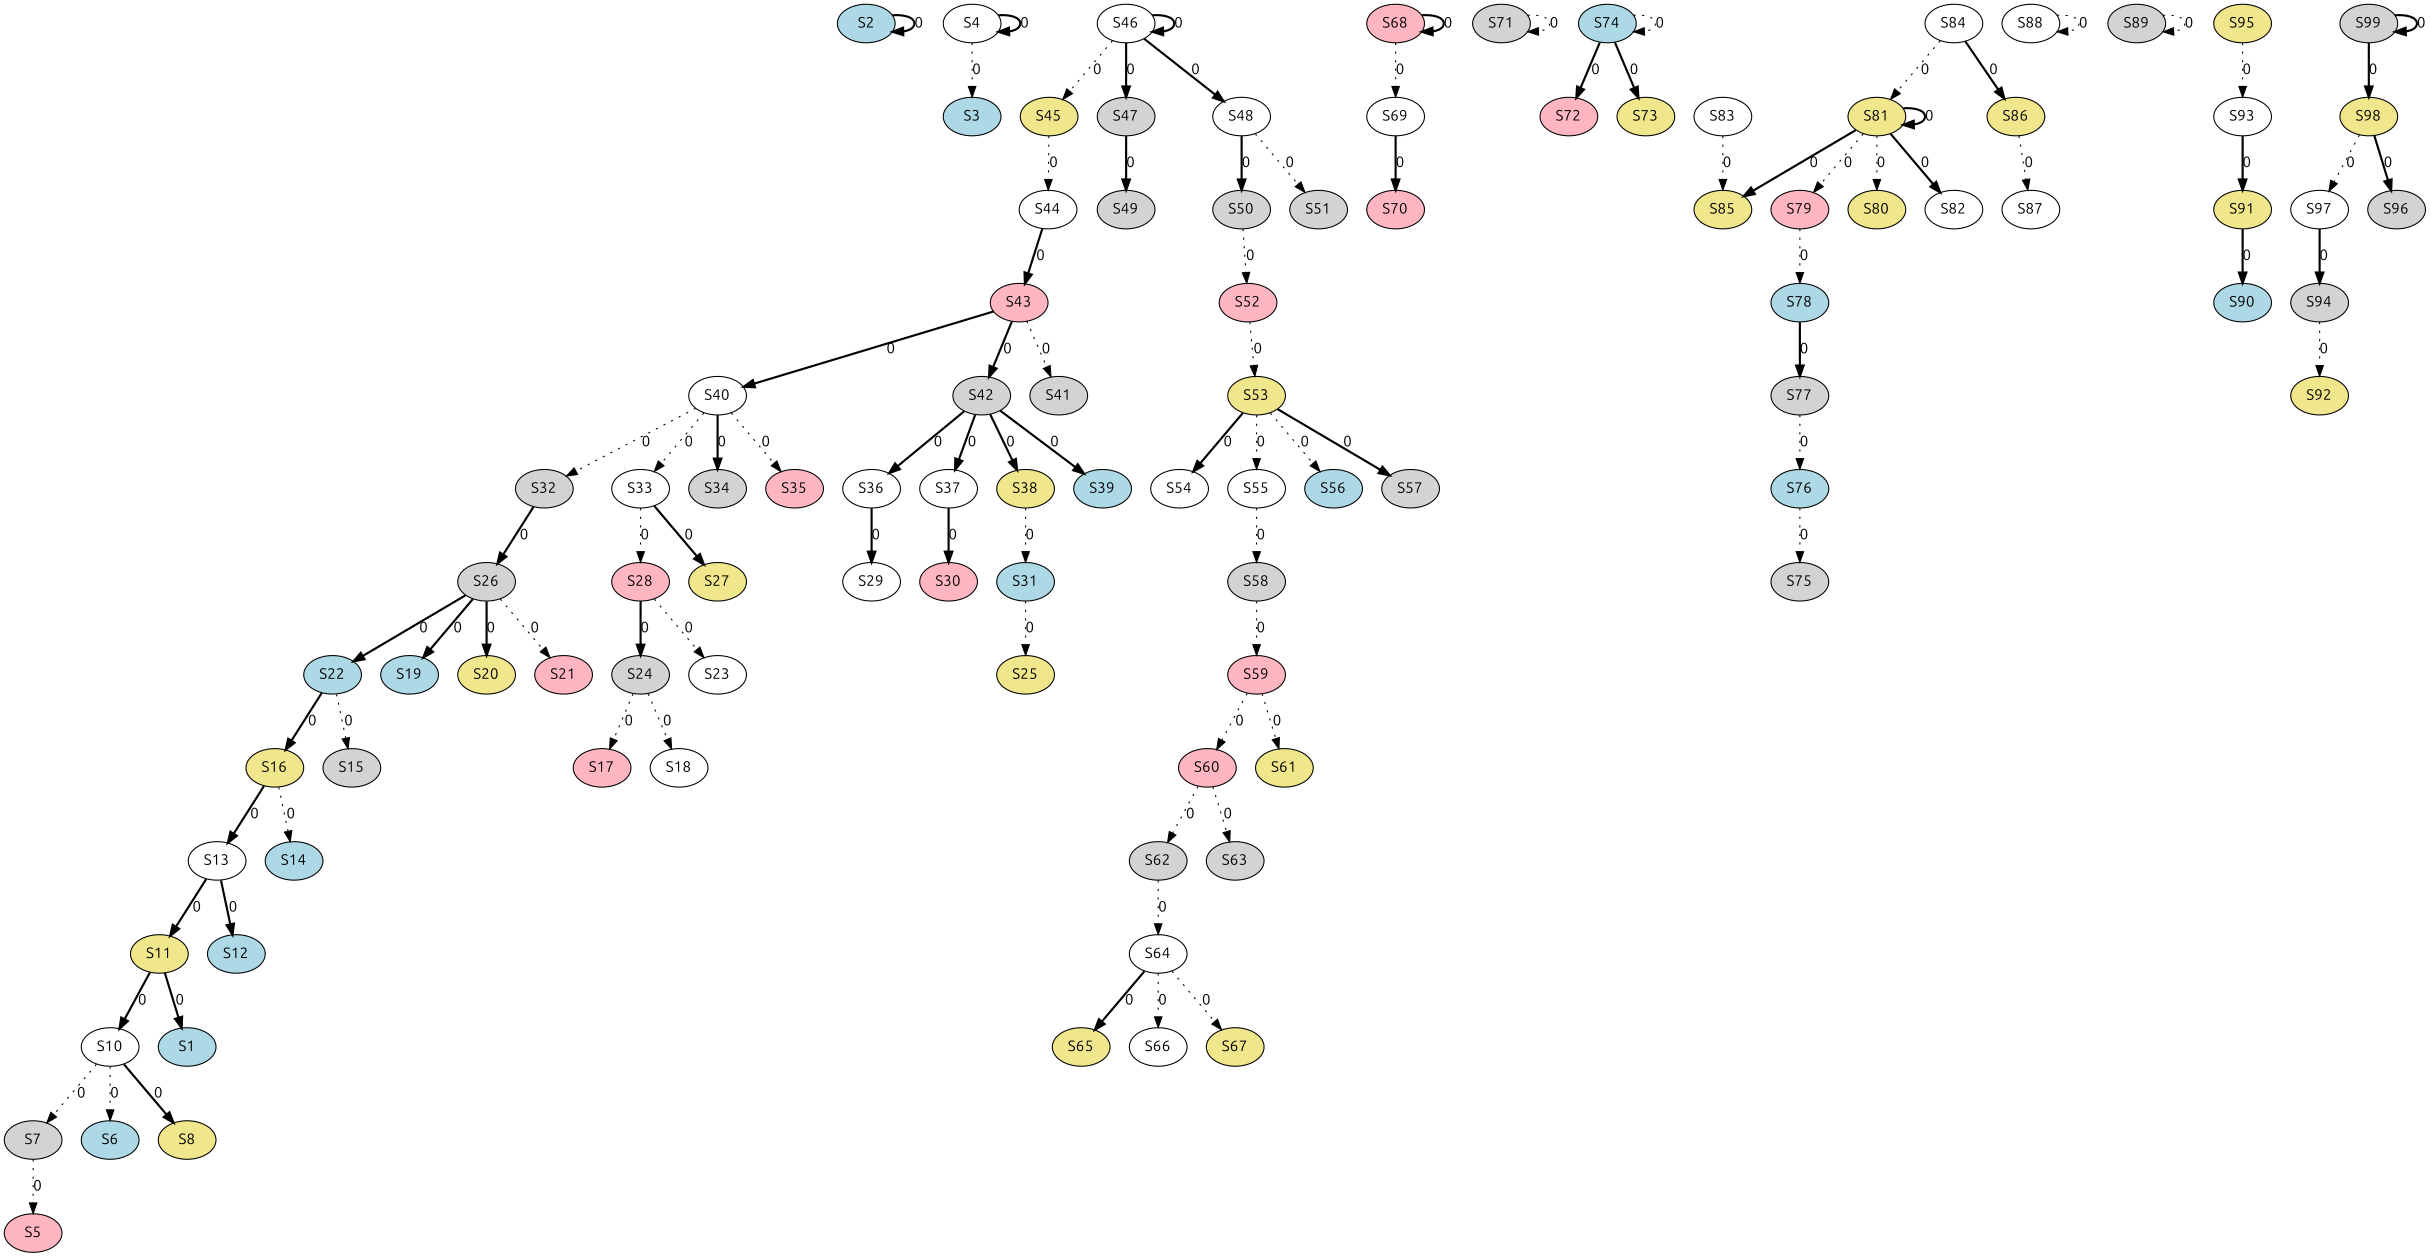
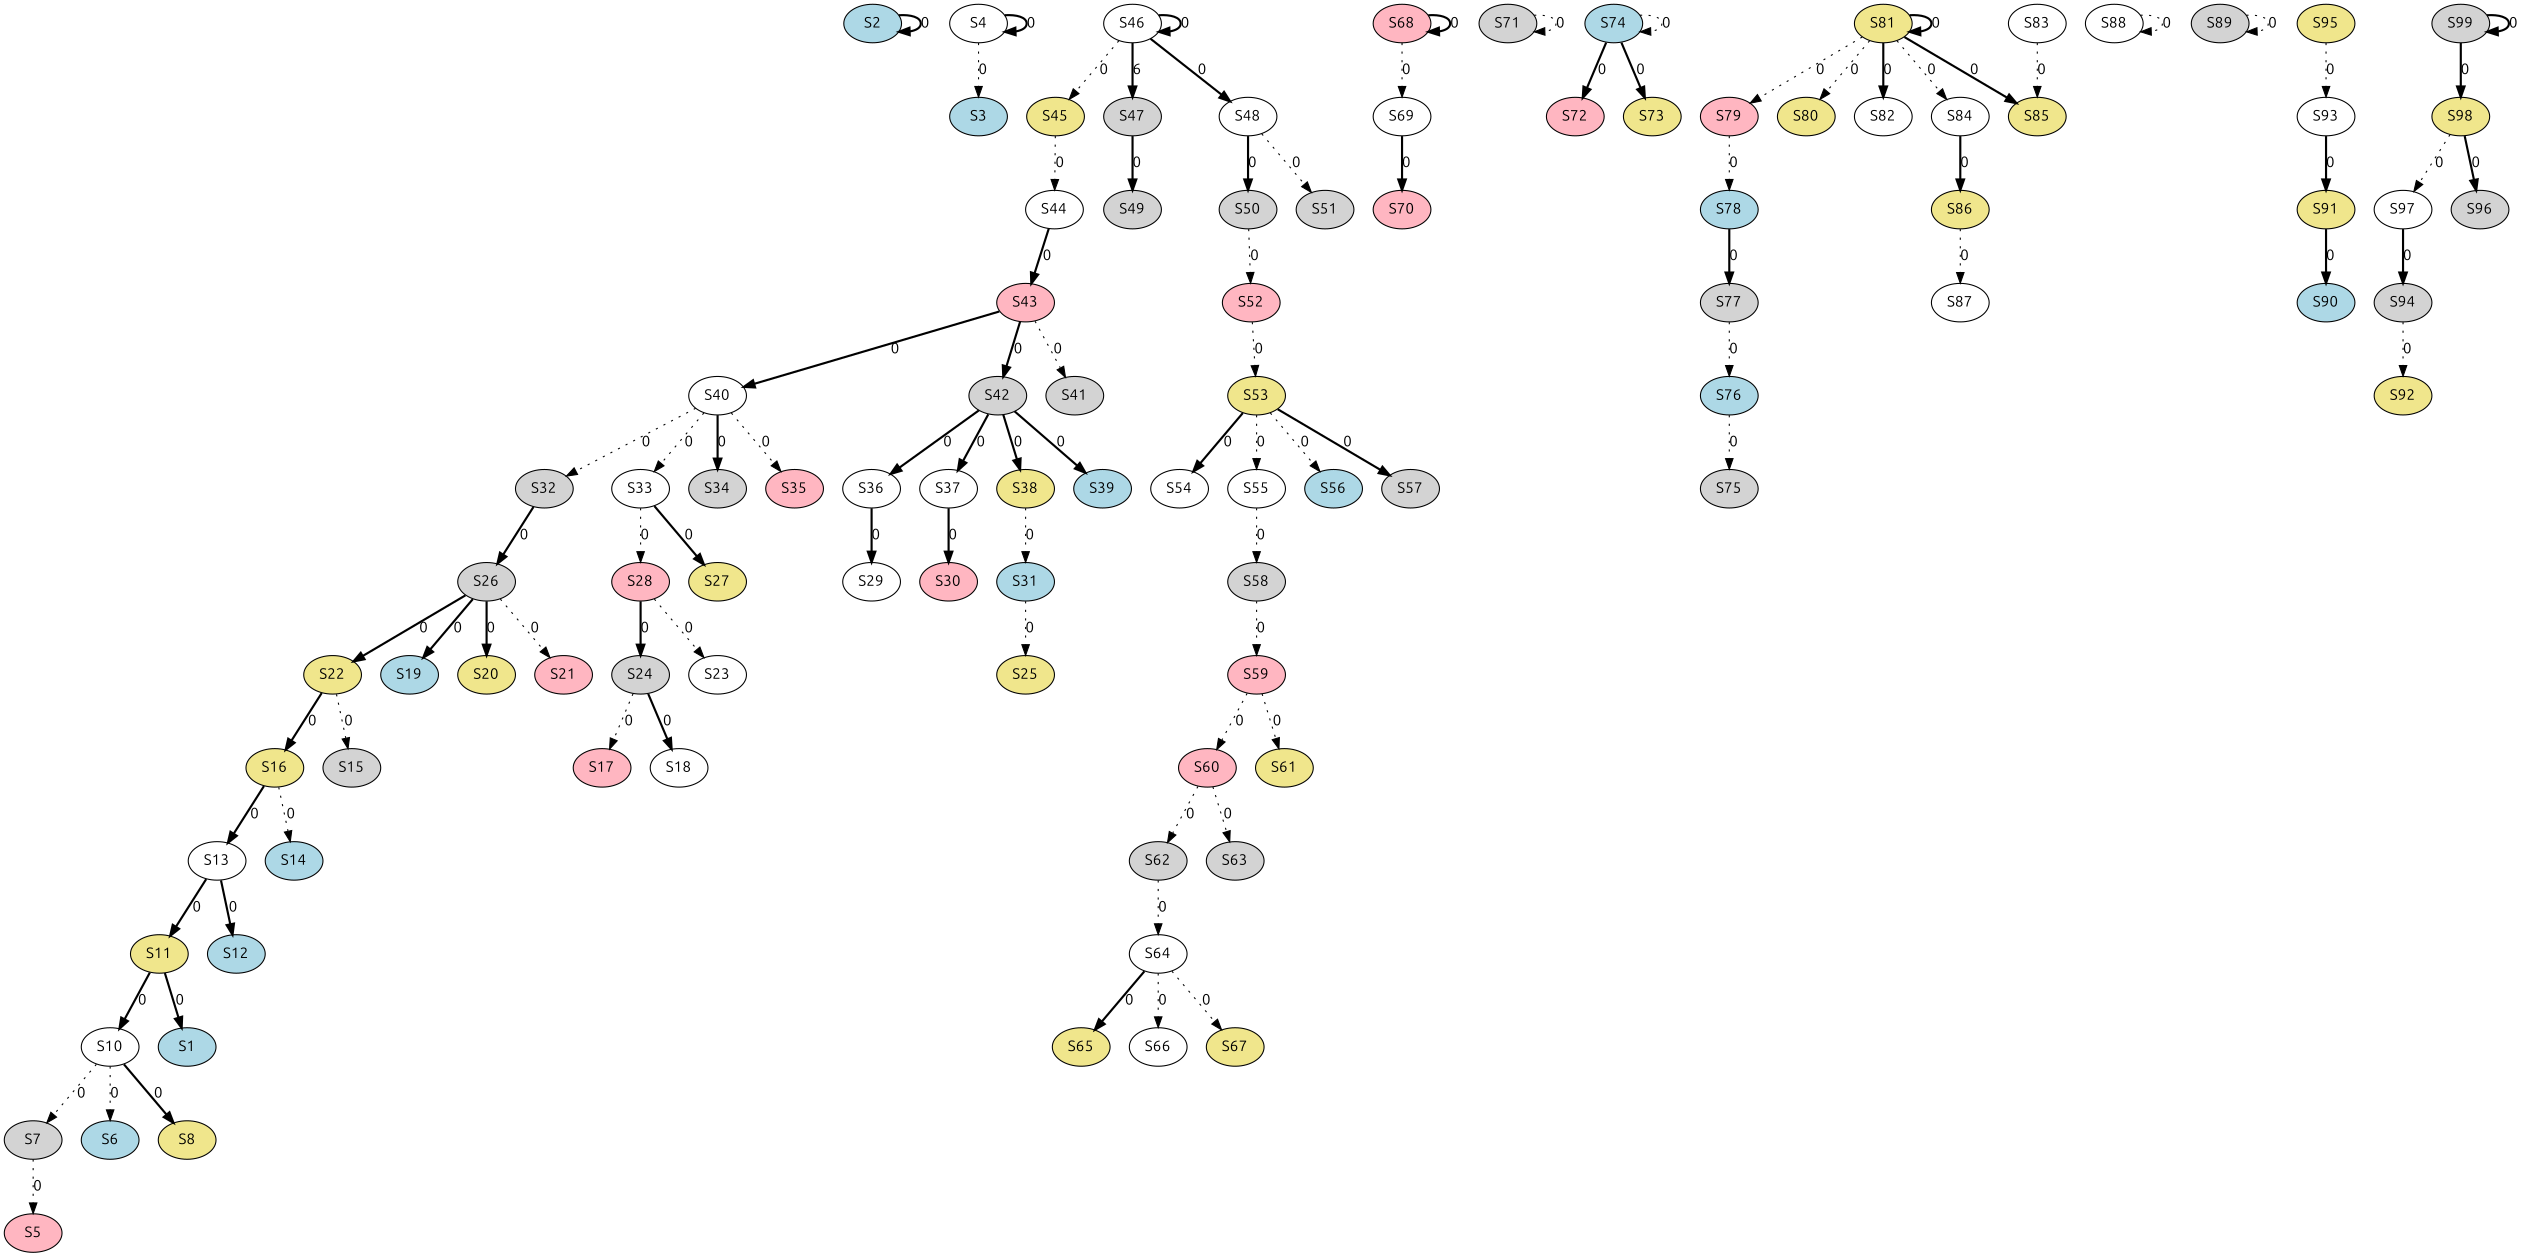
(1919, 66) -> (1918, 66)
(1131, 70) -> (1137, 70)
(333, 675) -> (333, 675)
(658, 716) -> (658, 716)
